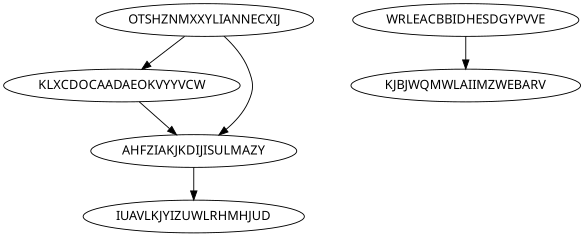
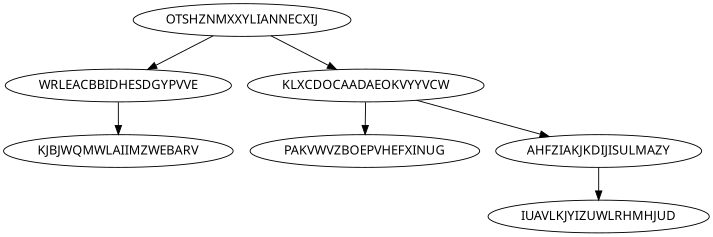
(252, 83) -> (184, 51)
none -> (365, 151)
